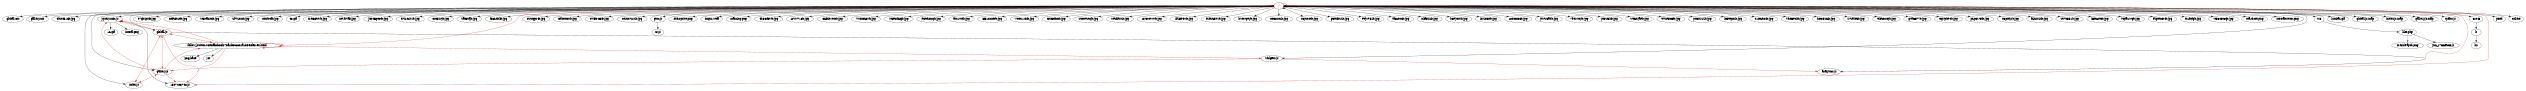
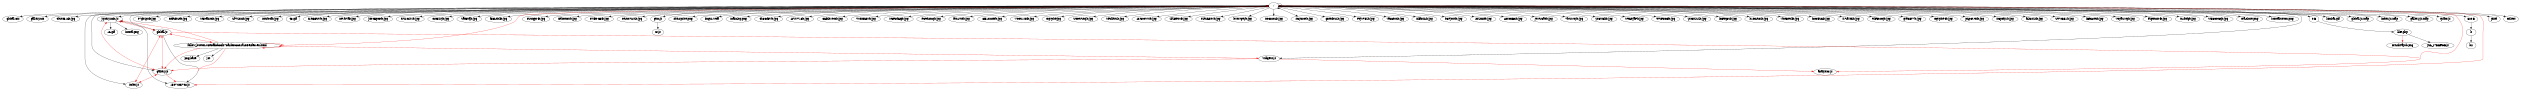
(1056, 19) -> (1054, 19)
(1298, 41) -> (1296, 41)
(179, 55) -> (181, 54)
(177, 59) -> (177, 59)
